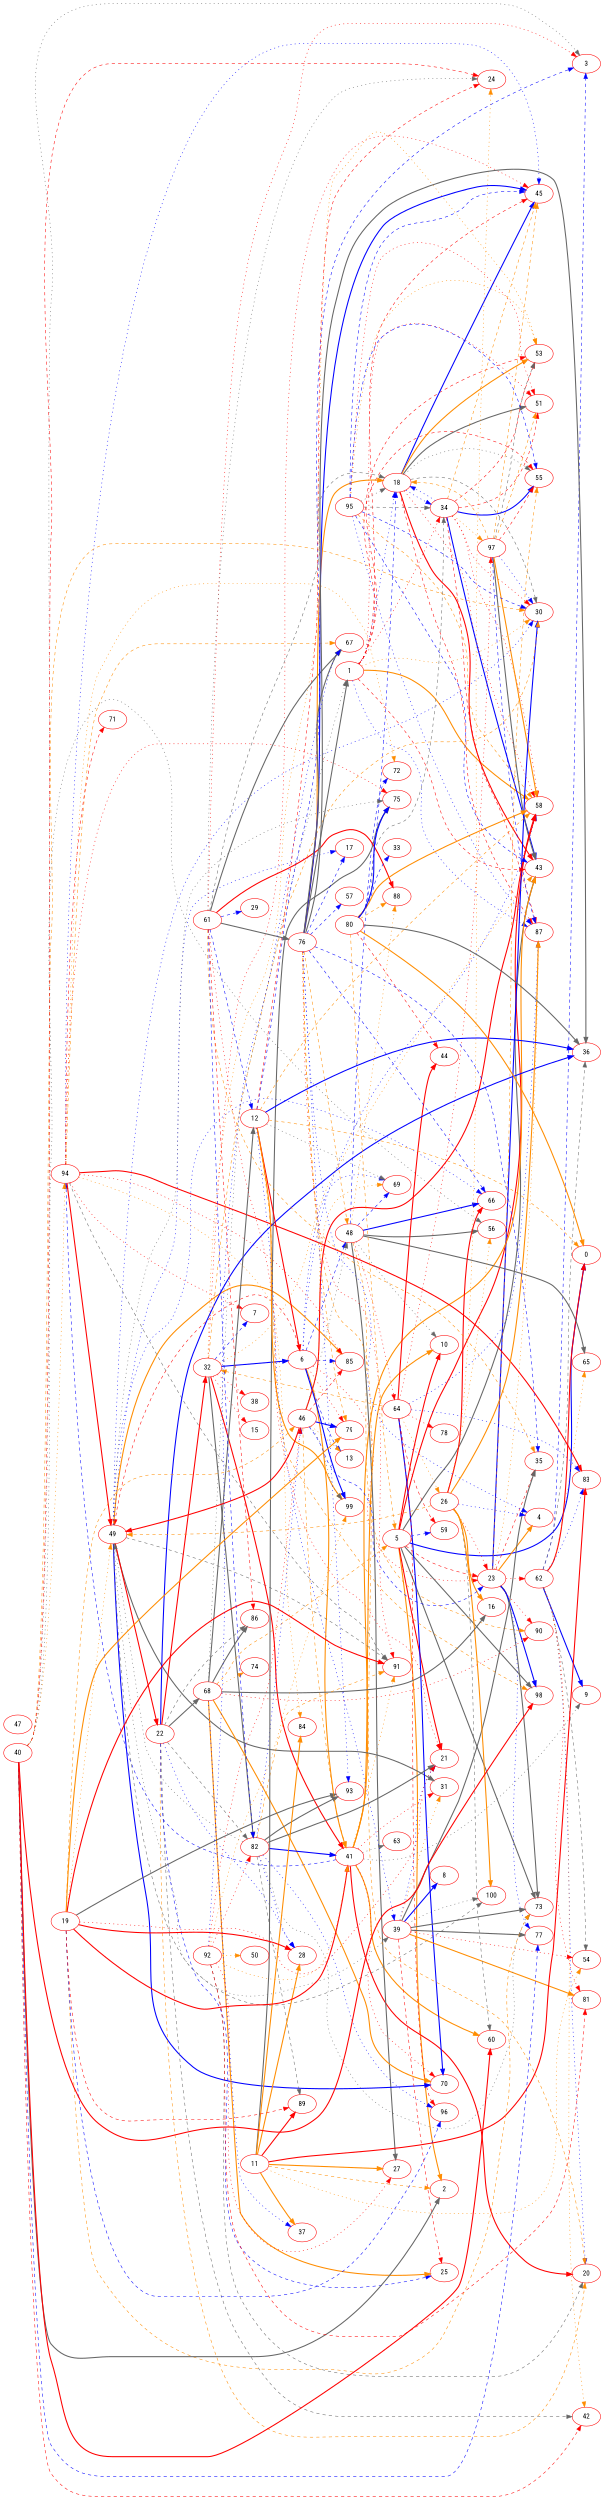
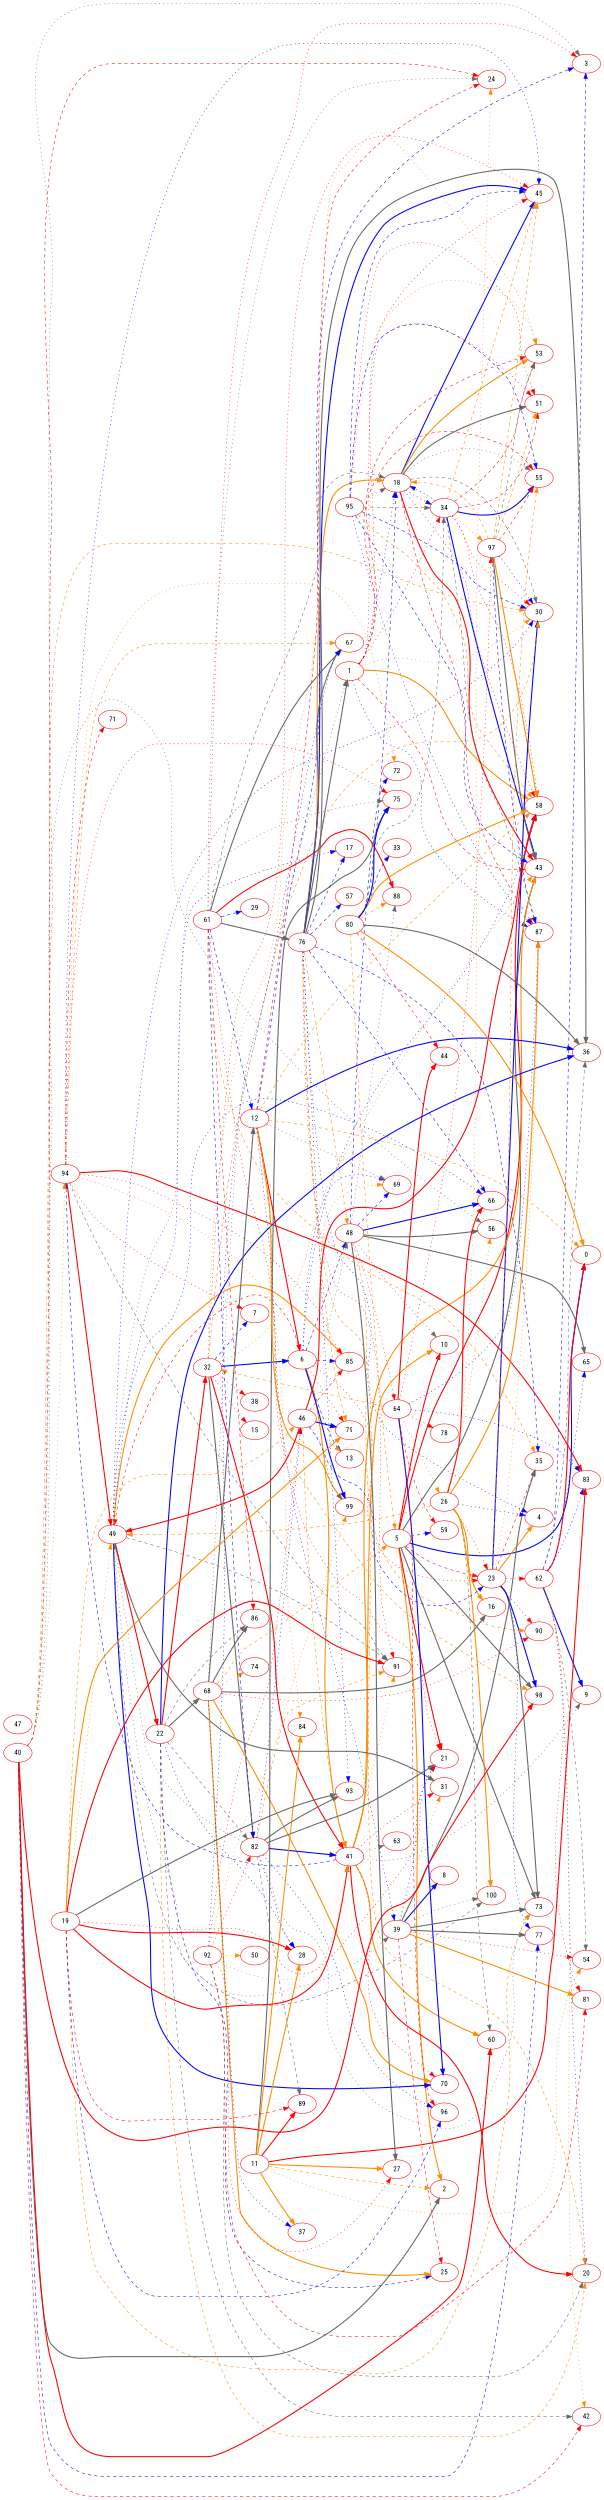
(397, 299) -> (397, 299)
(464, 671) -> (464, 671)
(373, 1067) -> (373, 1067)
(575, 1441) -> (575, 1441)
